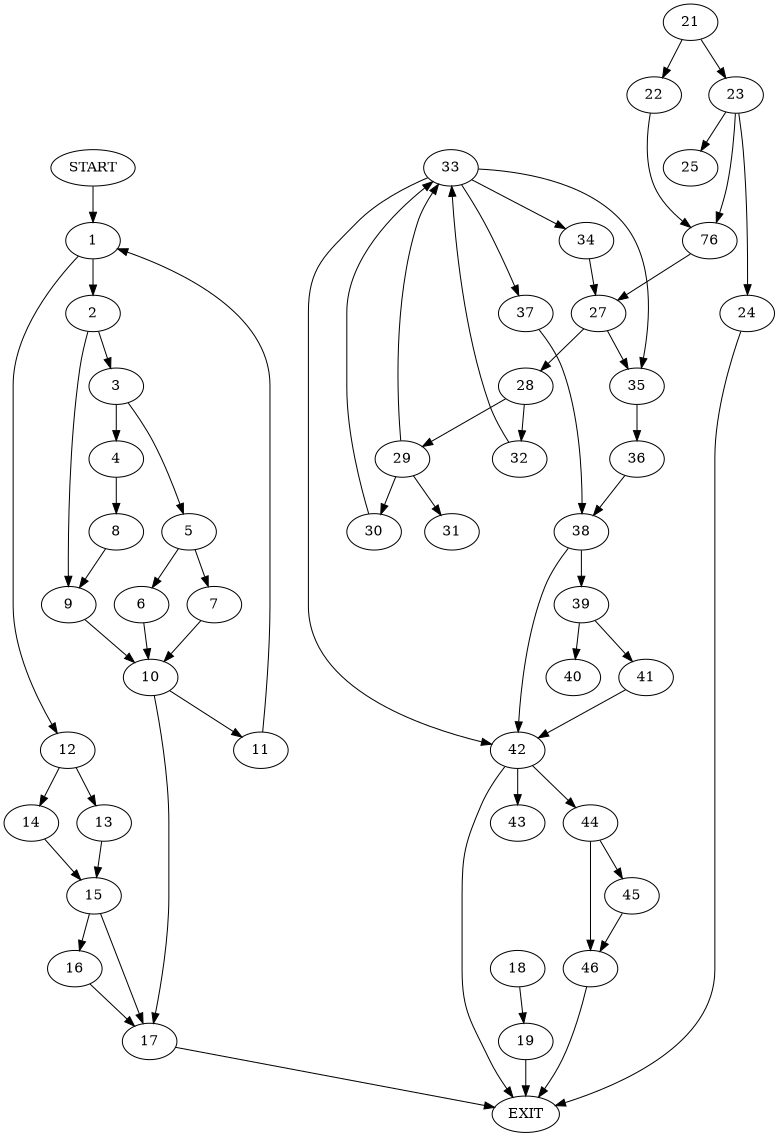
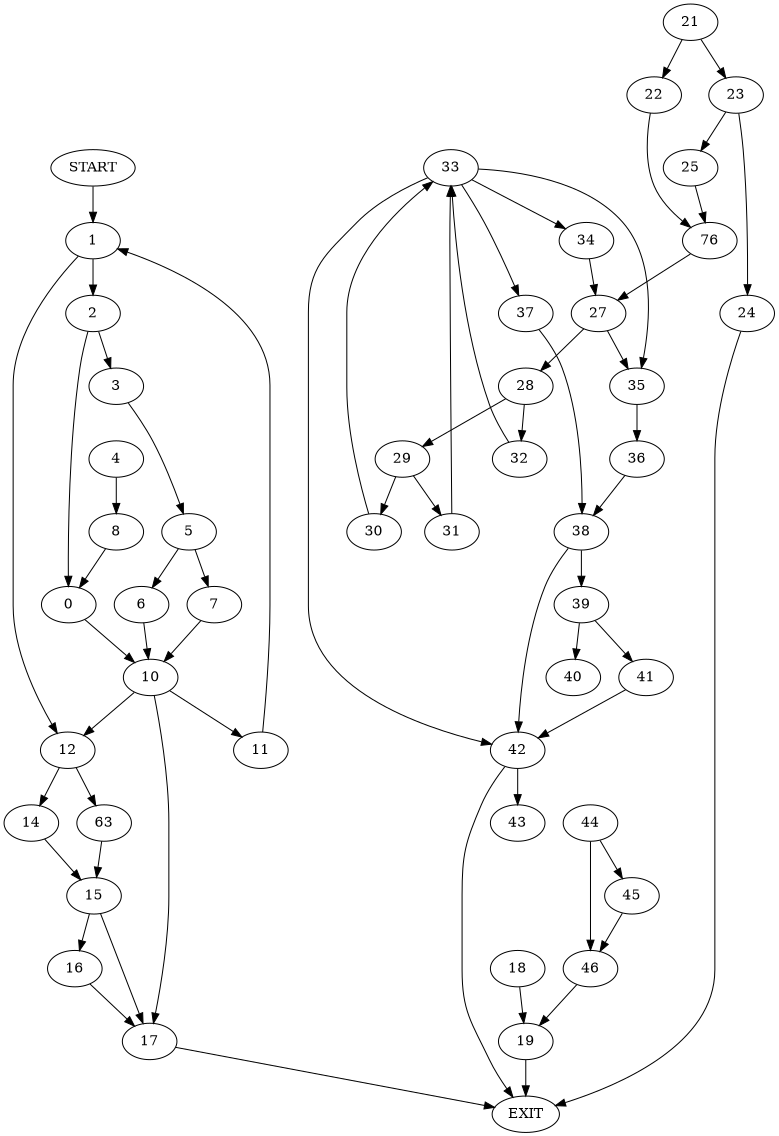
(731, 164) -> (699, 199)
(401, 314) -> (450, 355)
(116, 418) -> none
(69, 605) -> (69, 605)
none -> (113, 711)
(550, 783) -> none
(104, 823) -> (104, 823)
(571, 1040) -> (562, 1001)
